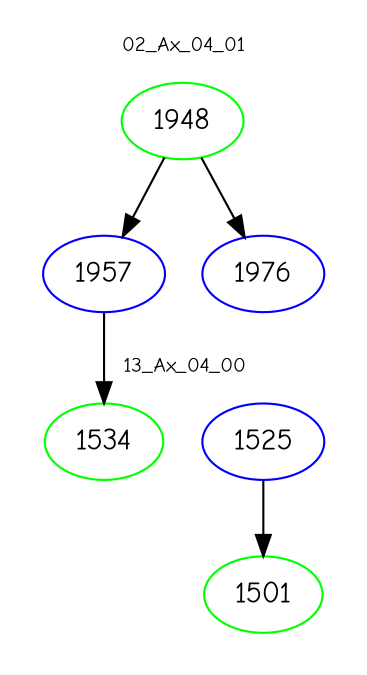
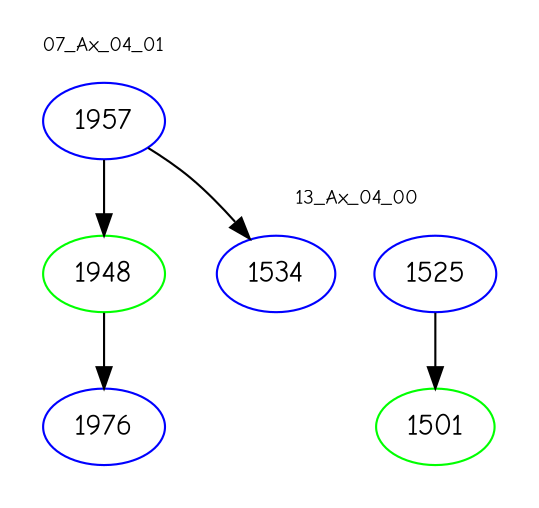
(184, 46) -> (104, 46)
(149, 188) -> (104, 187)
(104, 442) -> (276, 274)
